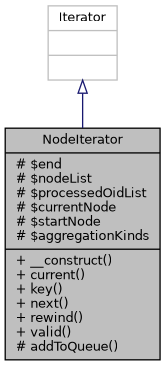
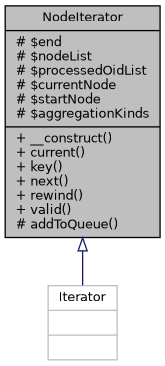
(83, 111) -> (83, 268)
